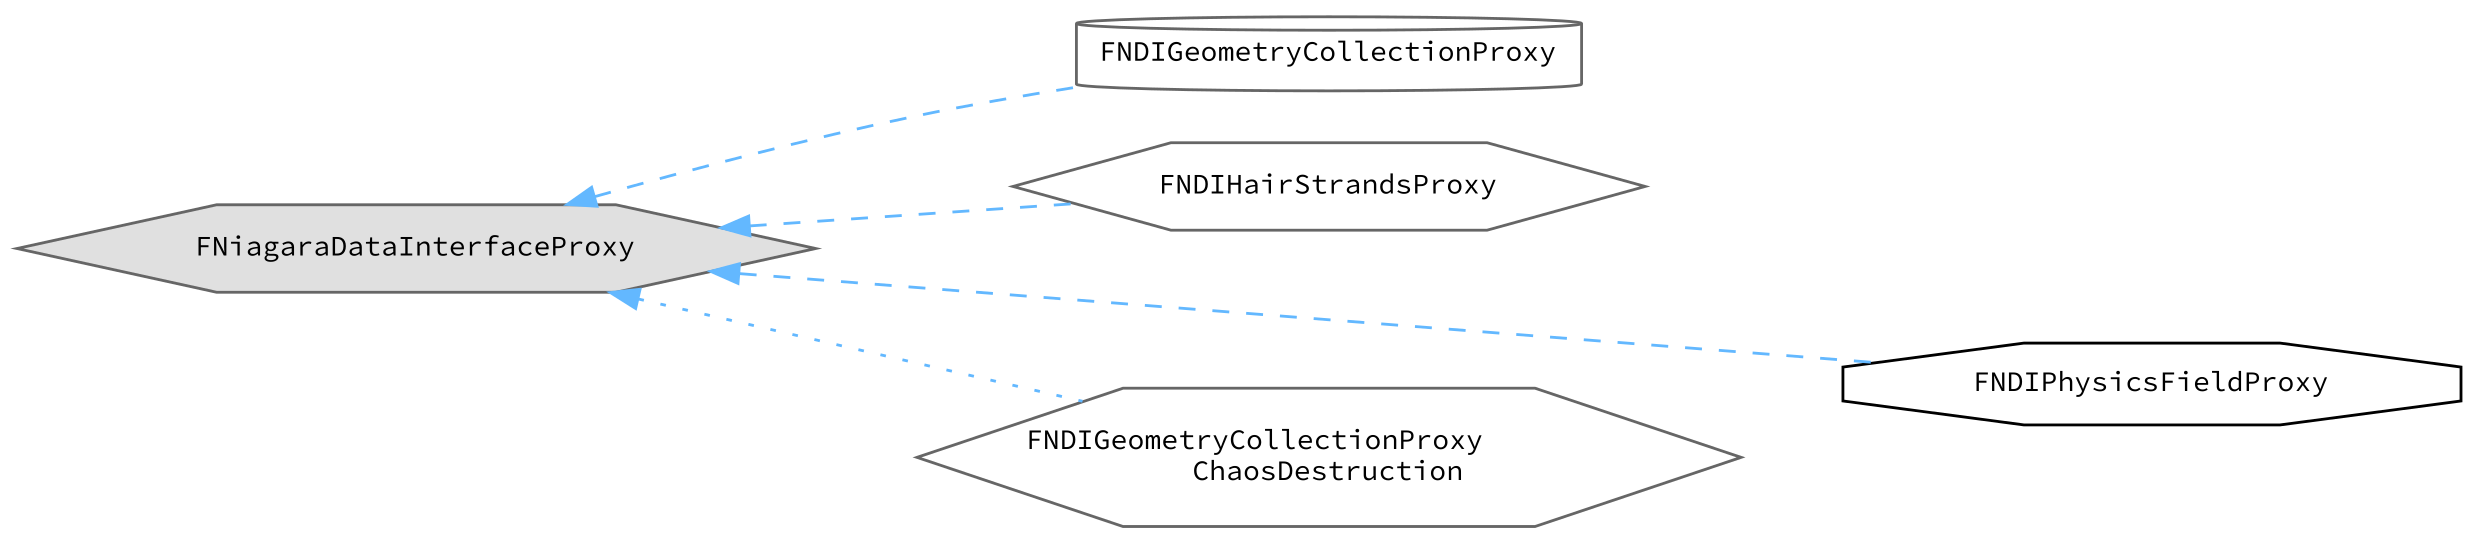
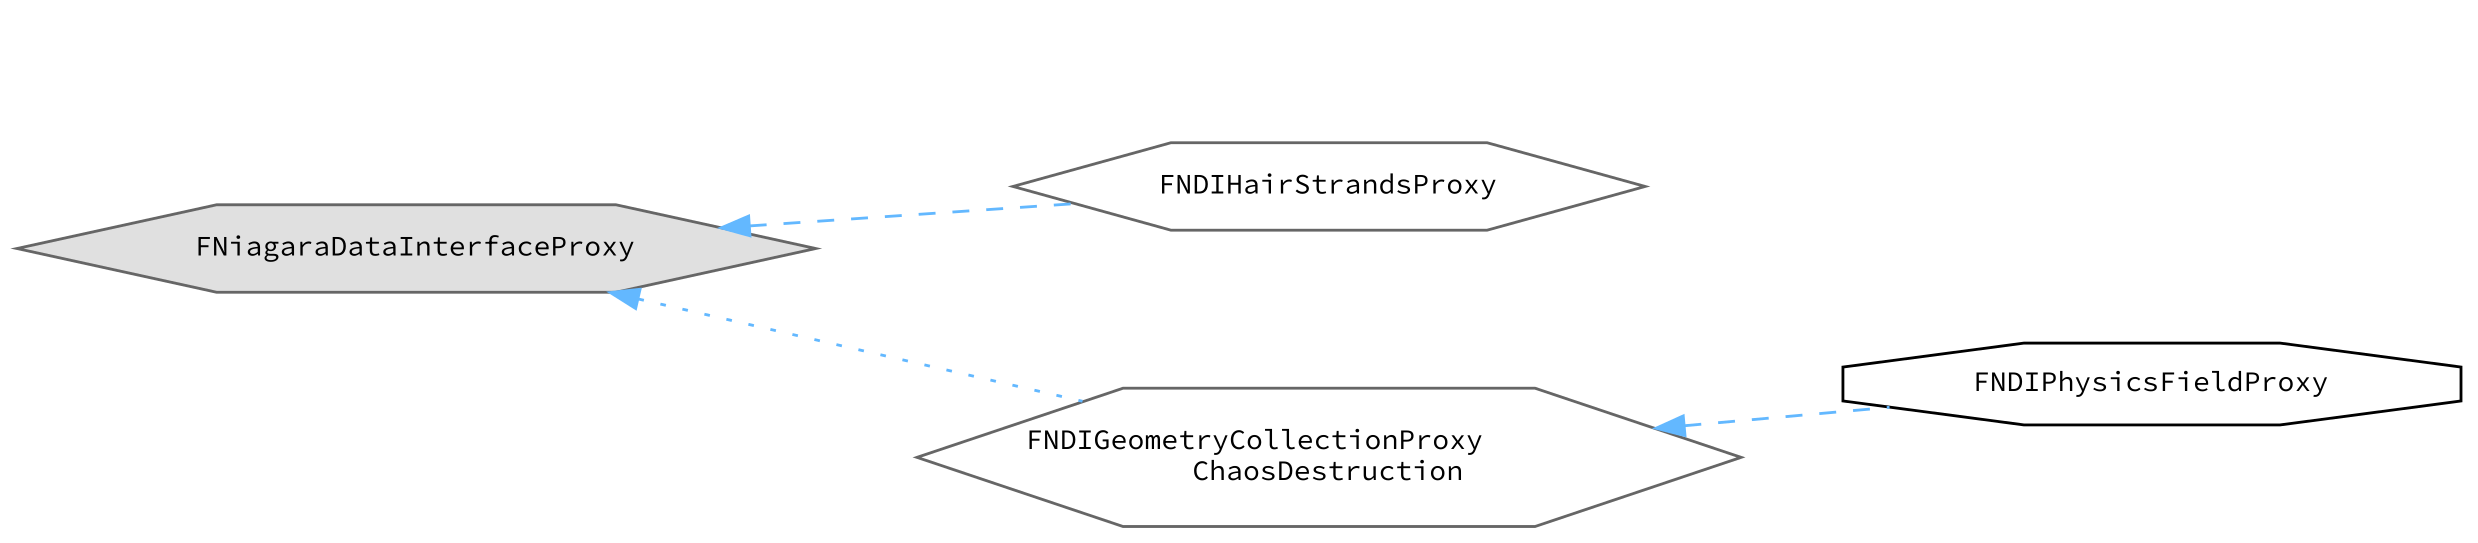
(1329, 54) -> none
(1308, 318) -> (1787, 417)
